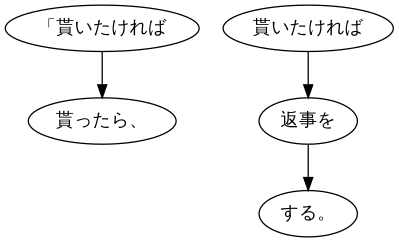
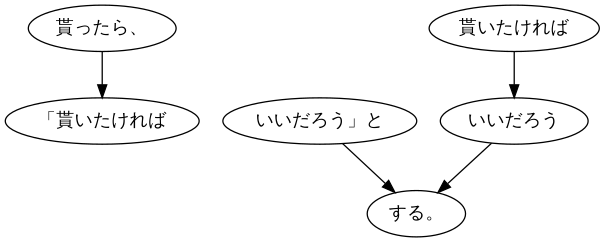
(102, 68) -> (102, 68)
(308, 121) -> (514, 121)
none -> (320, 121)
